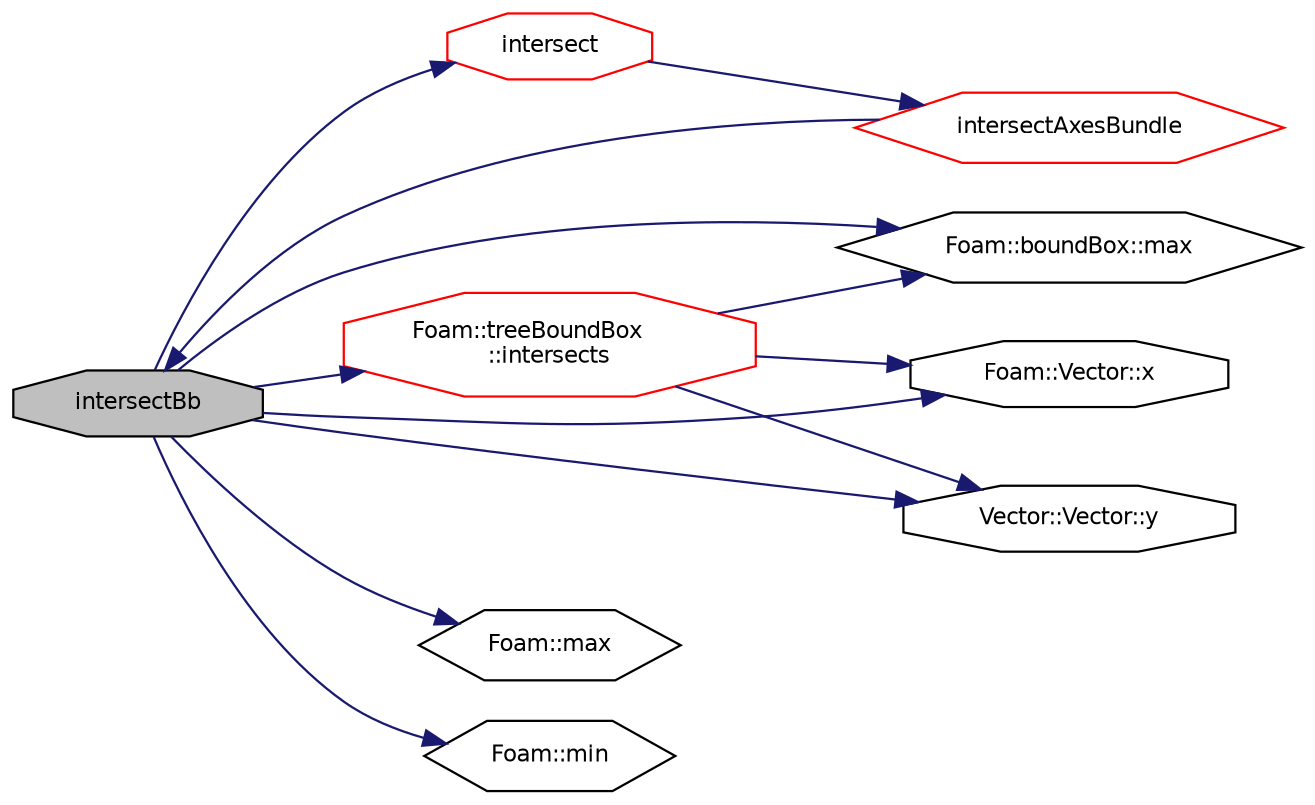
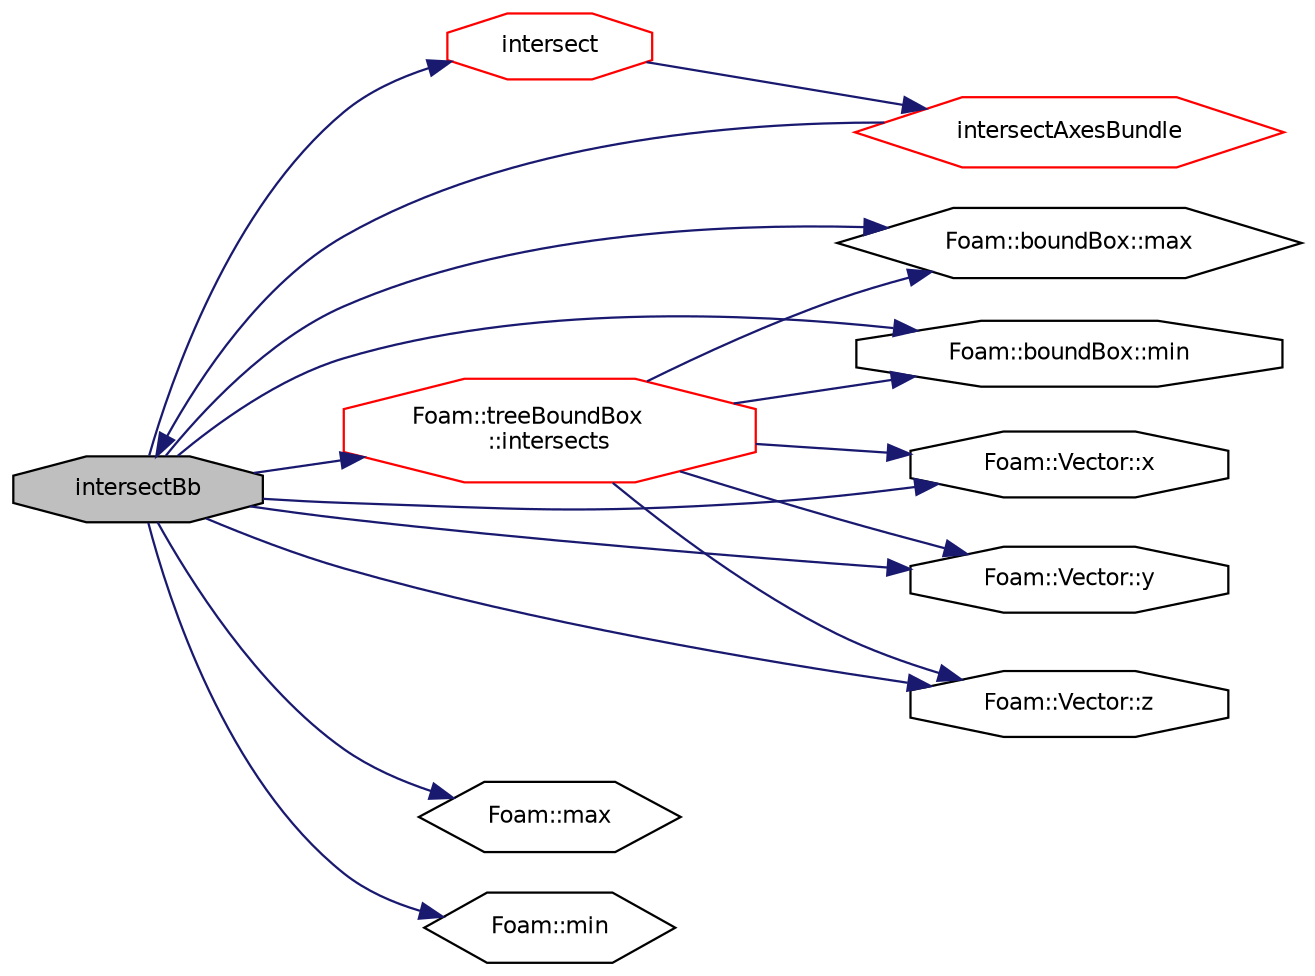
none -> (1069, 354)
(1069, 519) -> (1069, 580)
none -> (1069, 704)
